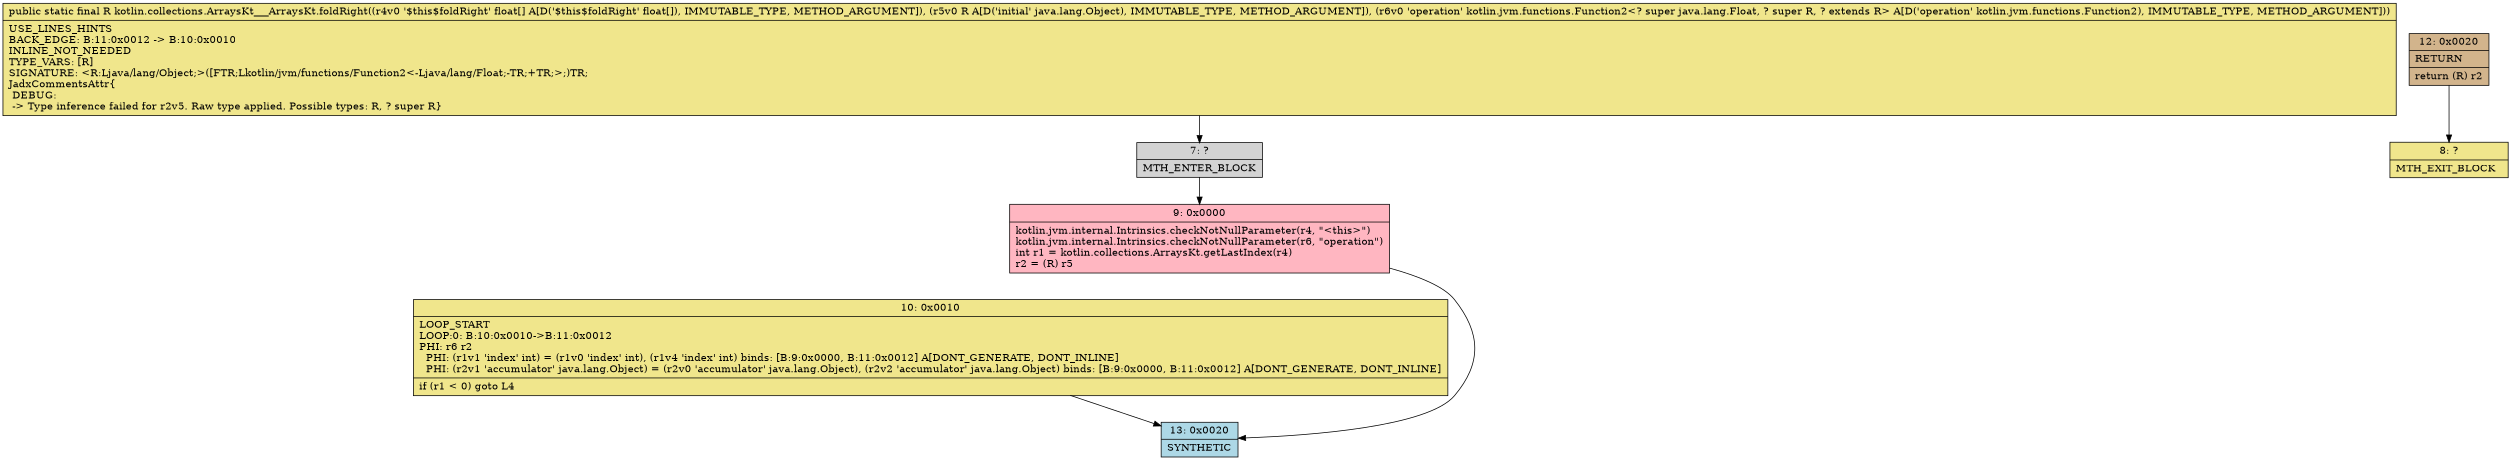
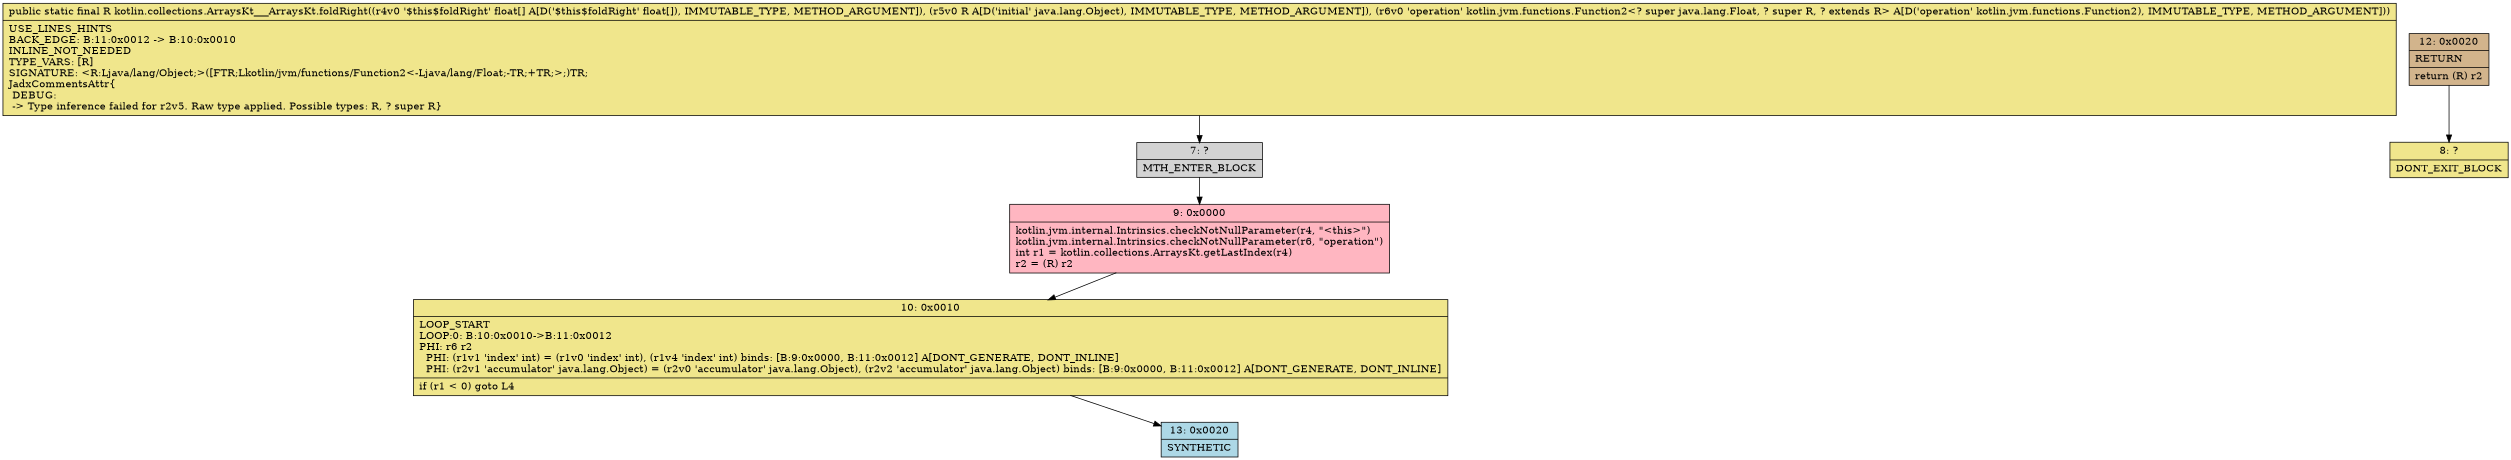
(2446, 168) -> (2449, 168)
(1045, 264) -> (1045, 264)
(1440, 407) -> (1086, 285)
